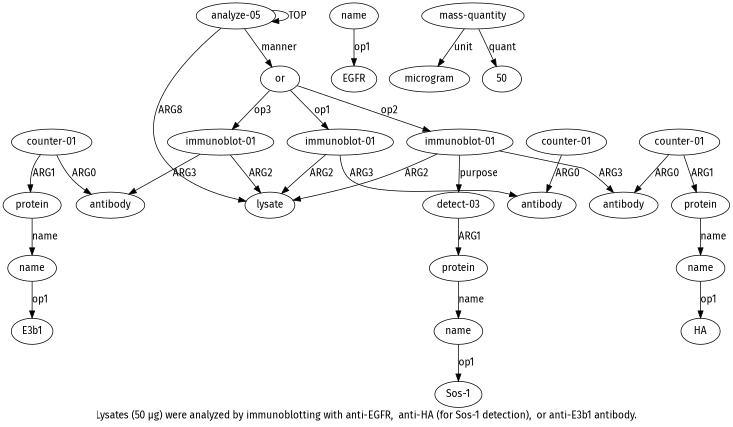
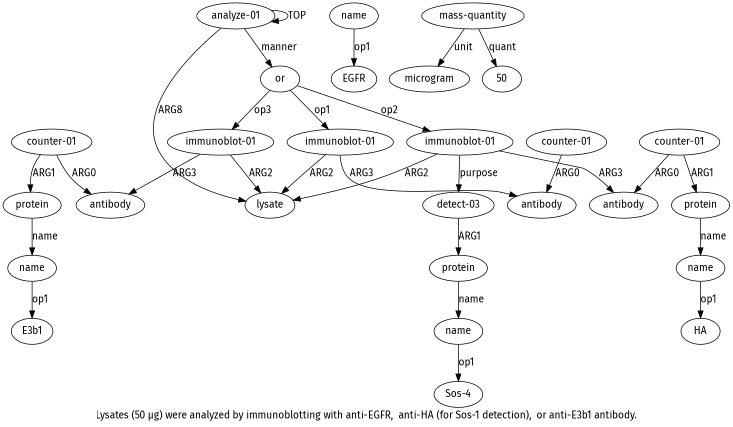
(236, 16) -> (236, 16)
(458, 394) -> (458, 394)
